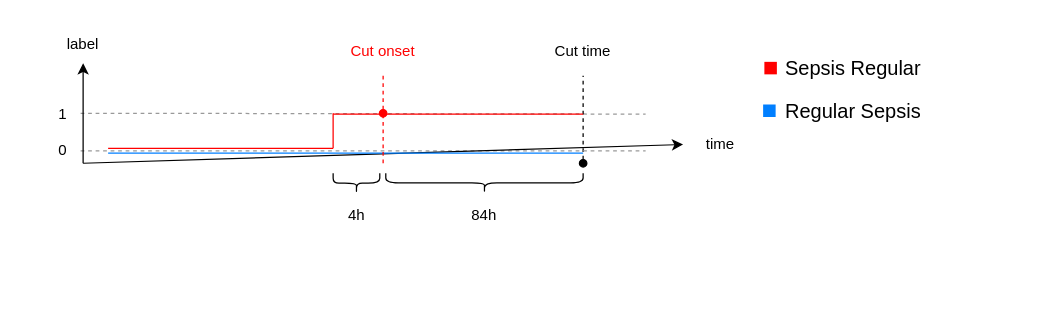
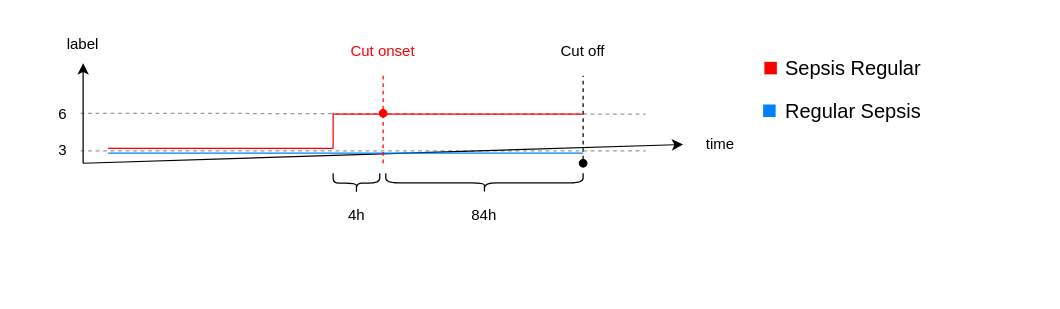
(583, 52) -> (583, 52)
(63, 114) -> (63, 114)
(63, 151) -> (63, 151)
